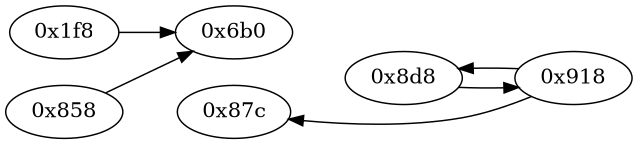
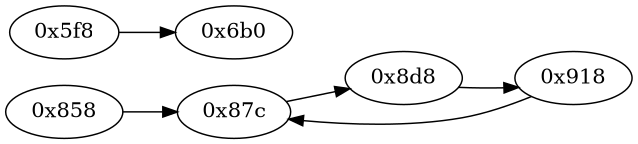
(64, 32) -> (64, 32)
(496, 68) -> (311, 97)
(143, 75) -> (143, 112)
